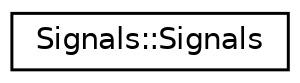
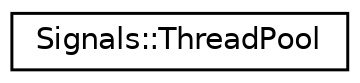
(150, 42) -> (180, 42)
